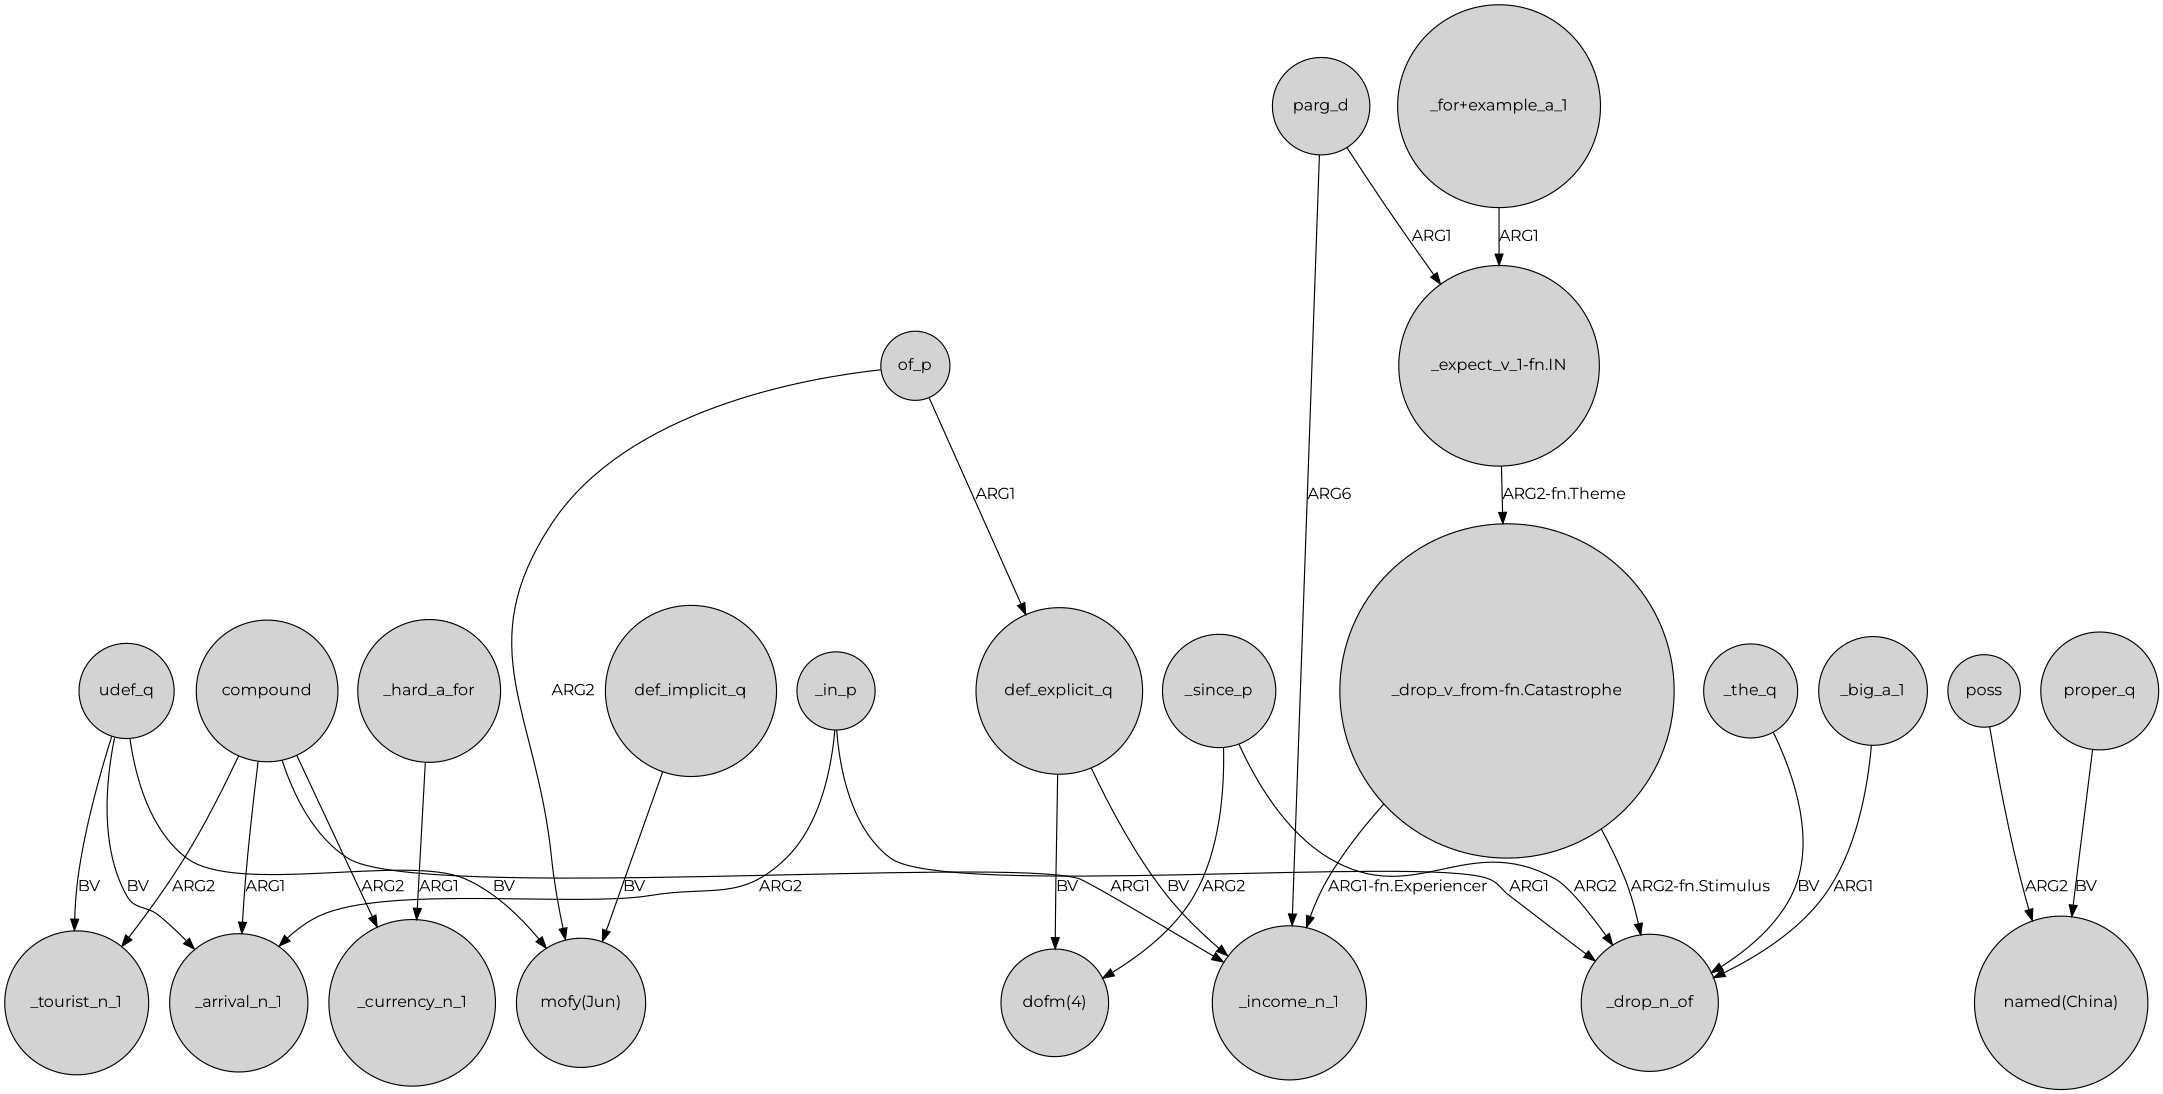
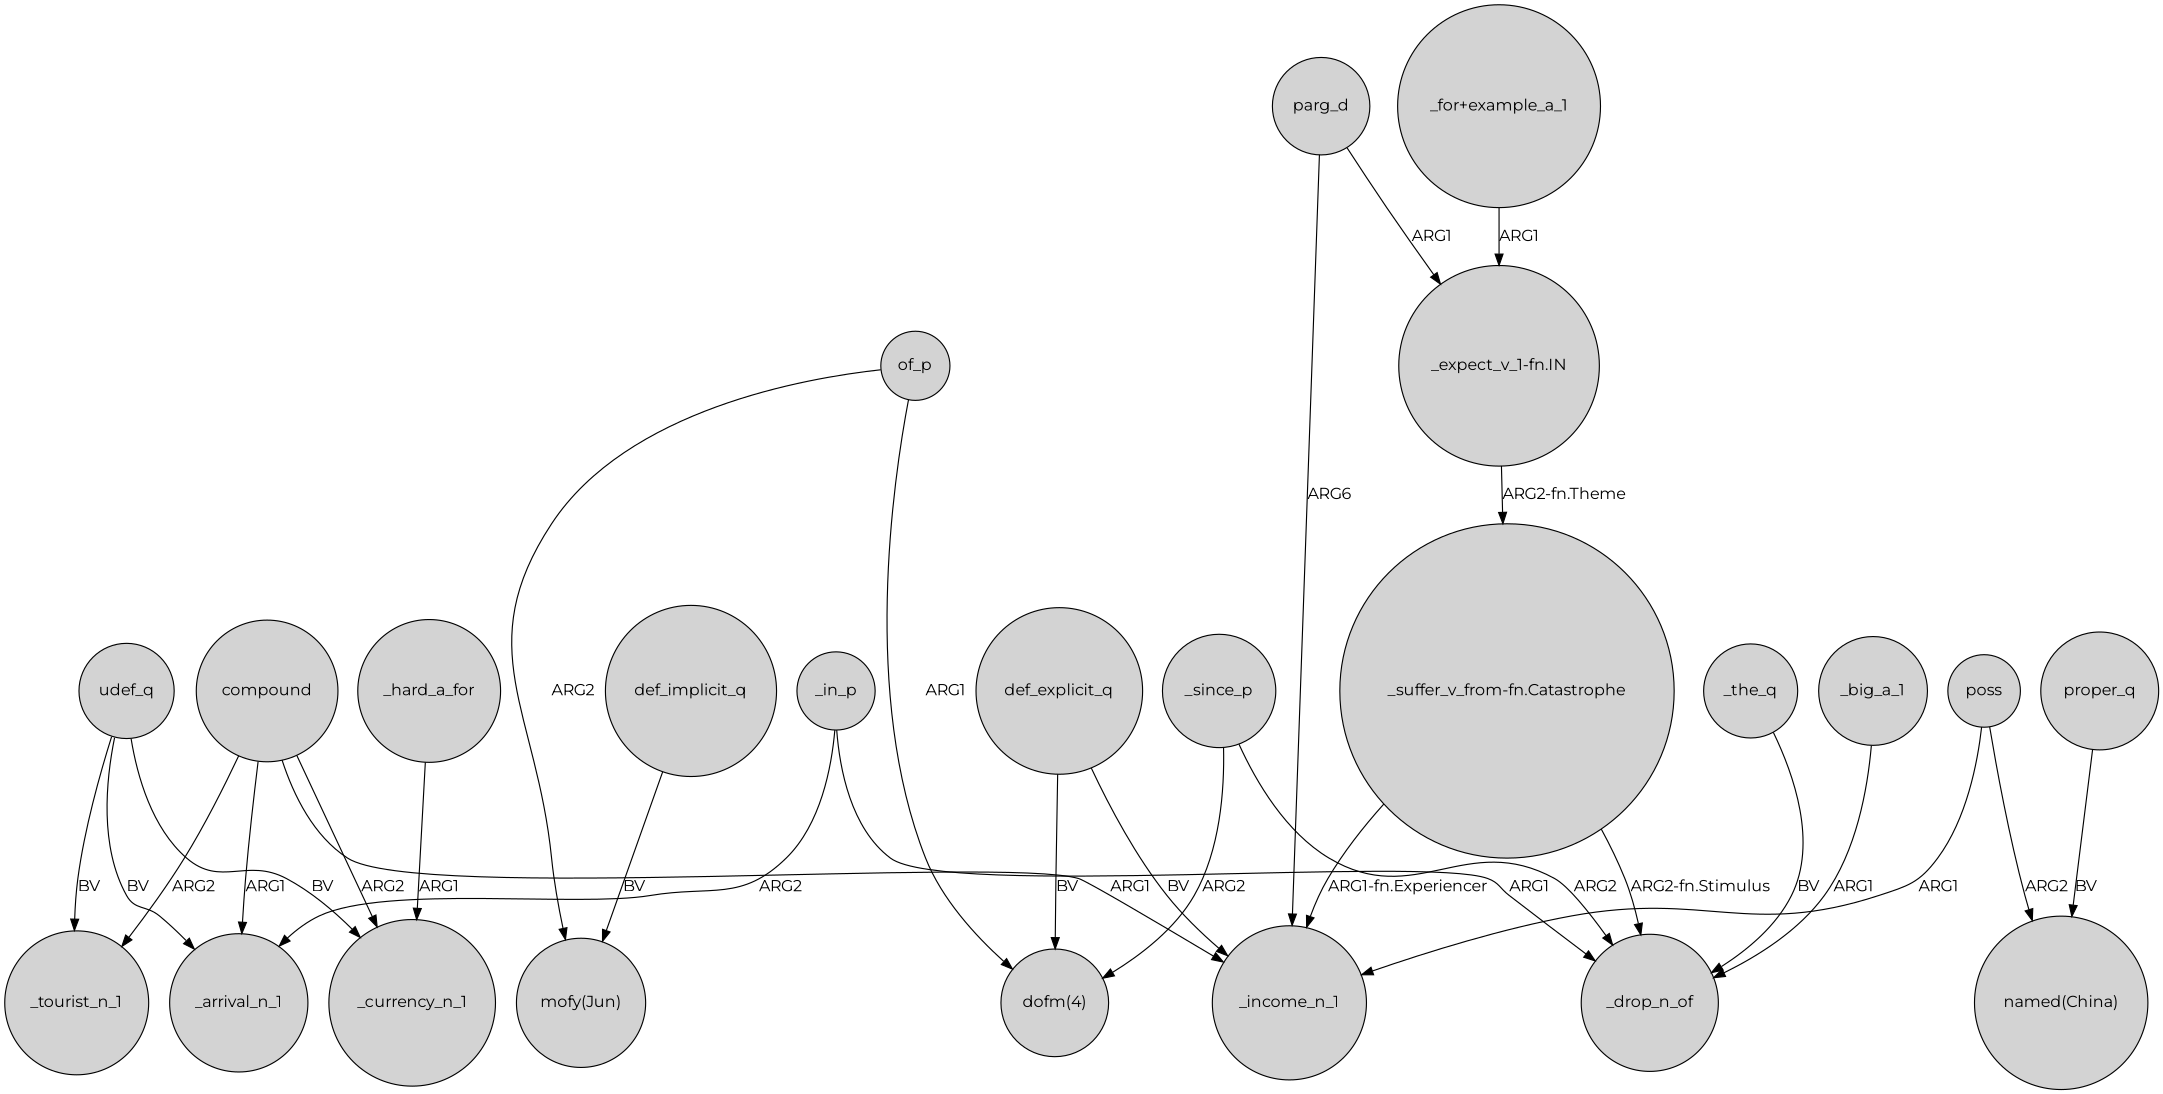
(975, 501) -> (891, 696)
(1507, 691) -> (1507, 691)
(305, 874) -> (210, 871)
none -> (1728, 913)
